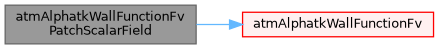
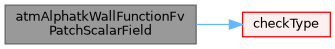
(338, 25) -> (286, 25)
